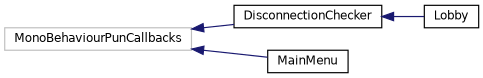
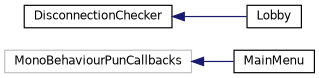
(219, 26) -> none
